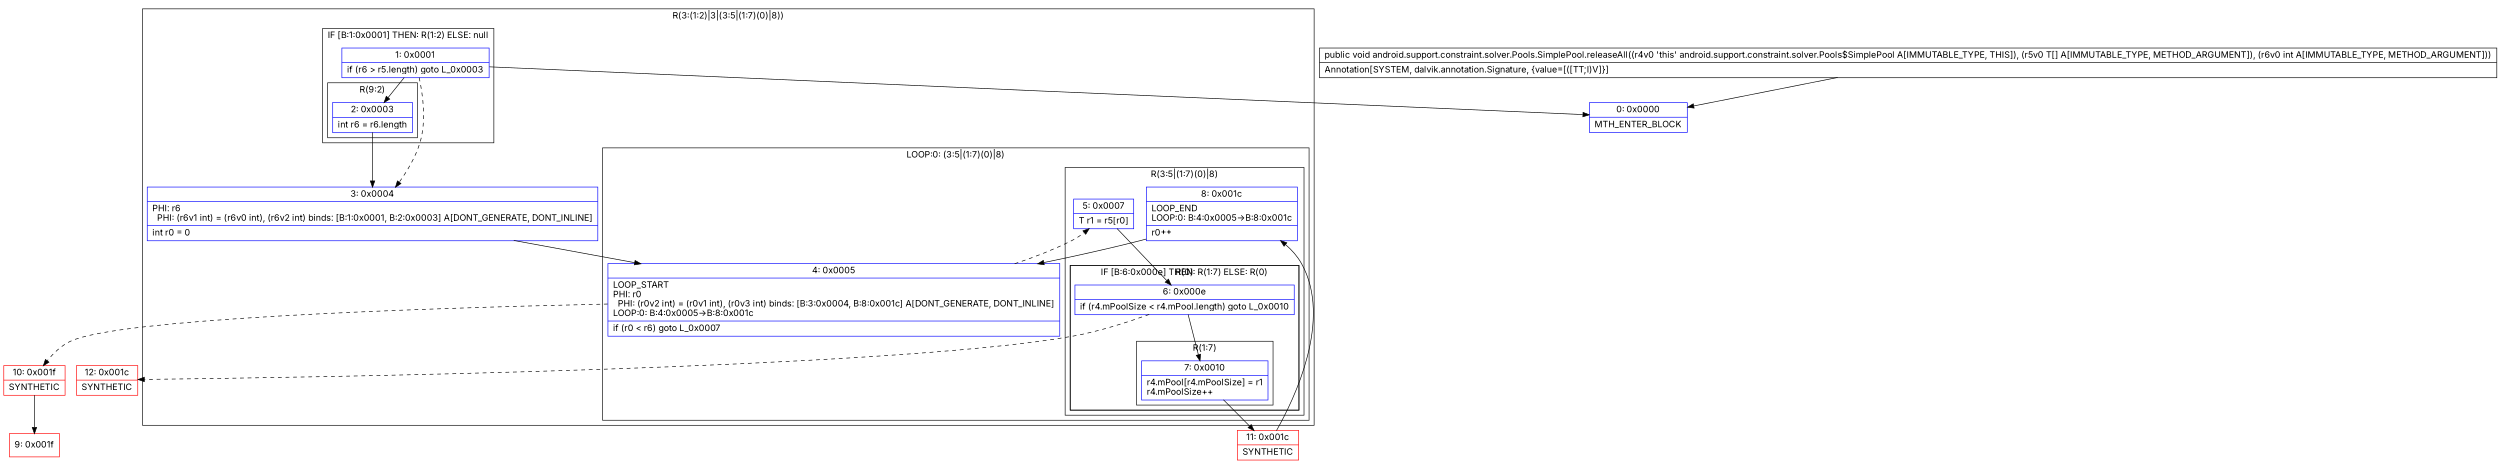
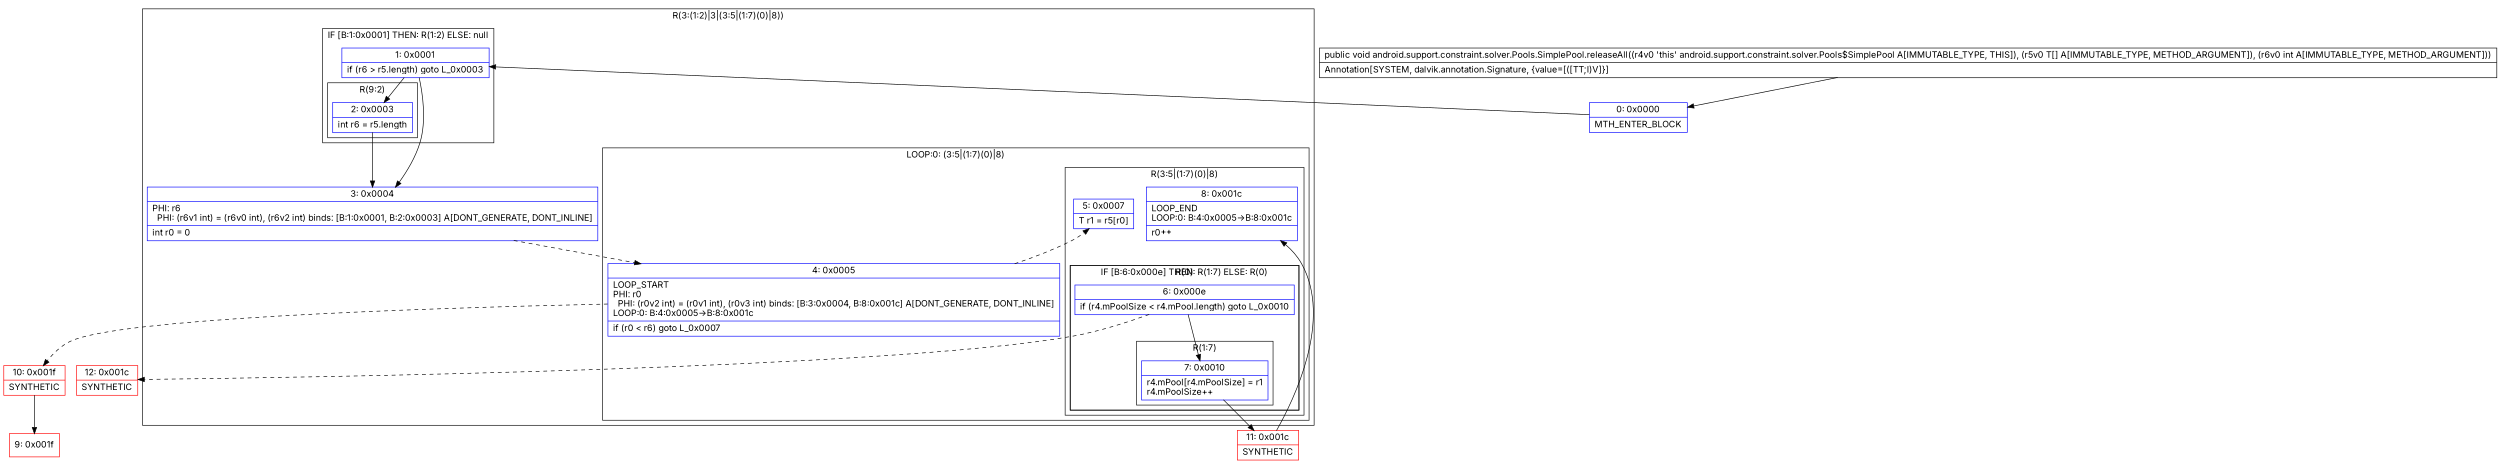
(1036, 91) -> (1043, 91)
(373, 125) -> (373, 125)
(422, 132) -> (422, 132)
(1095, 251) -> none
(574, 252) -> (574, 252)
(1142, 255) -> none
